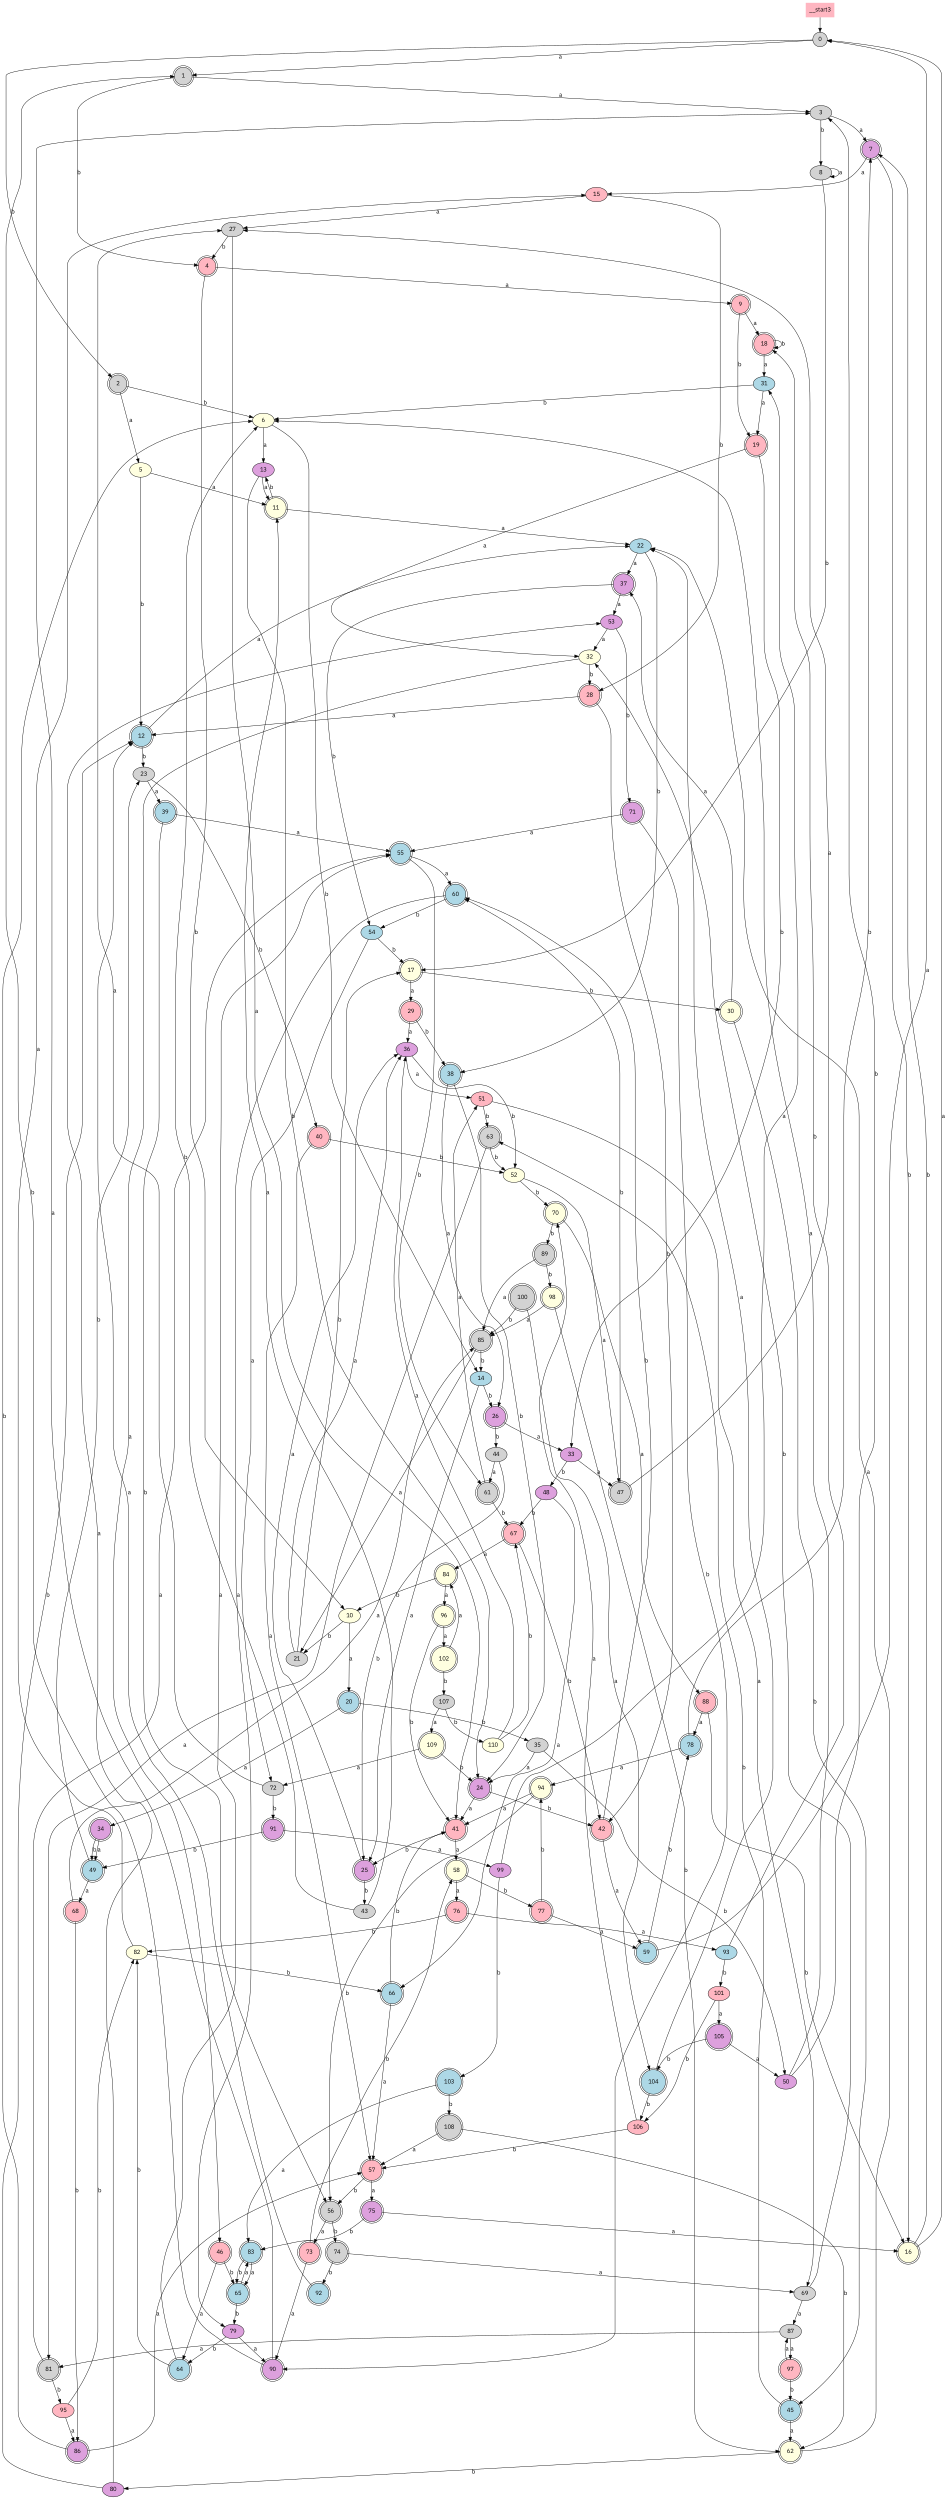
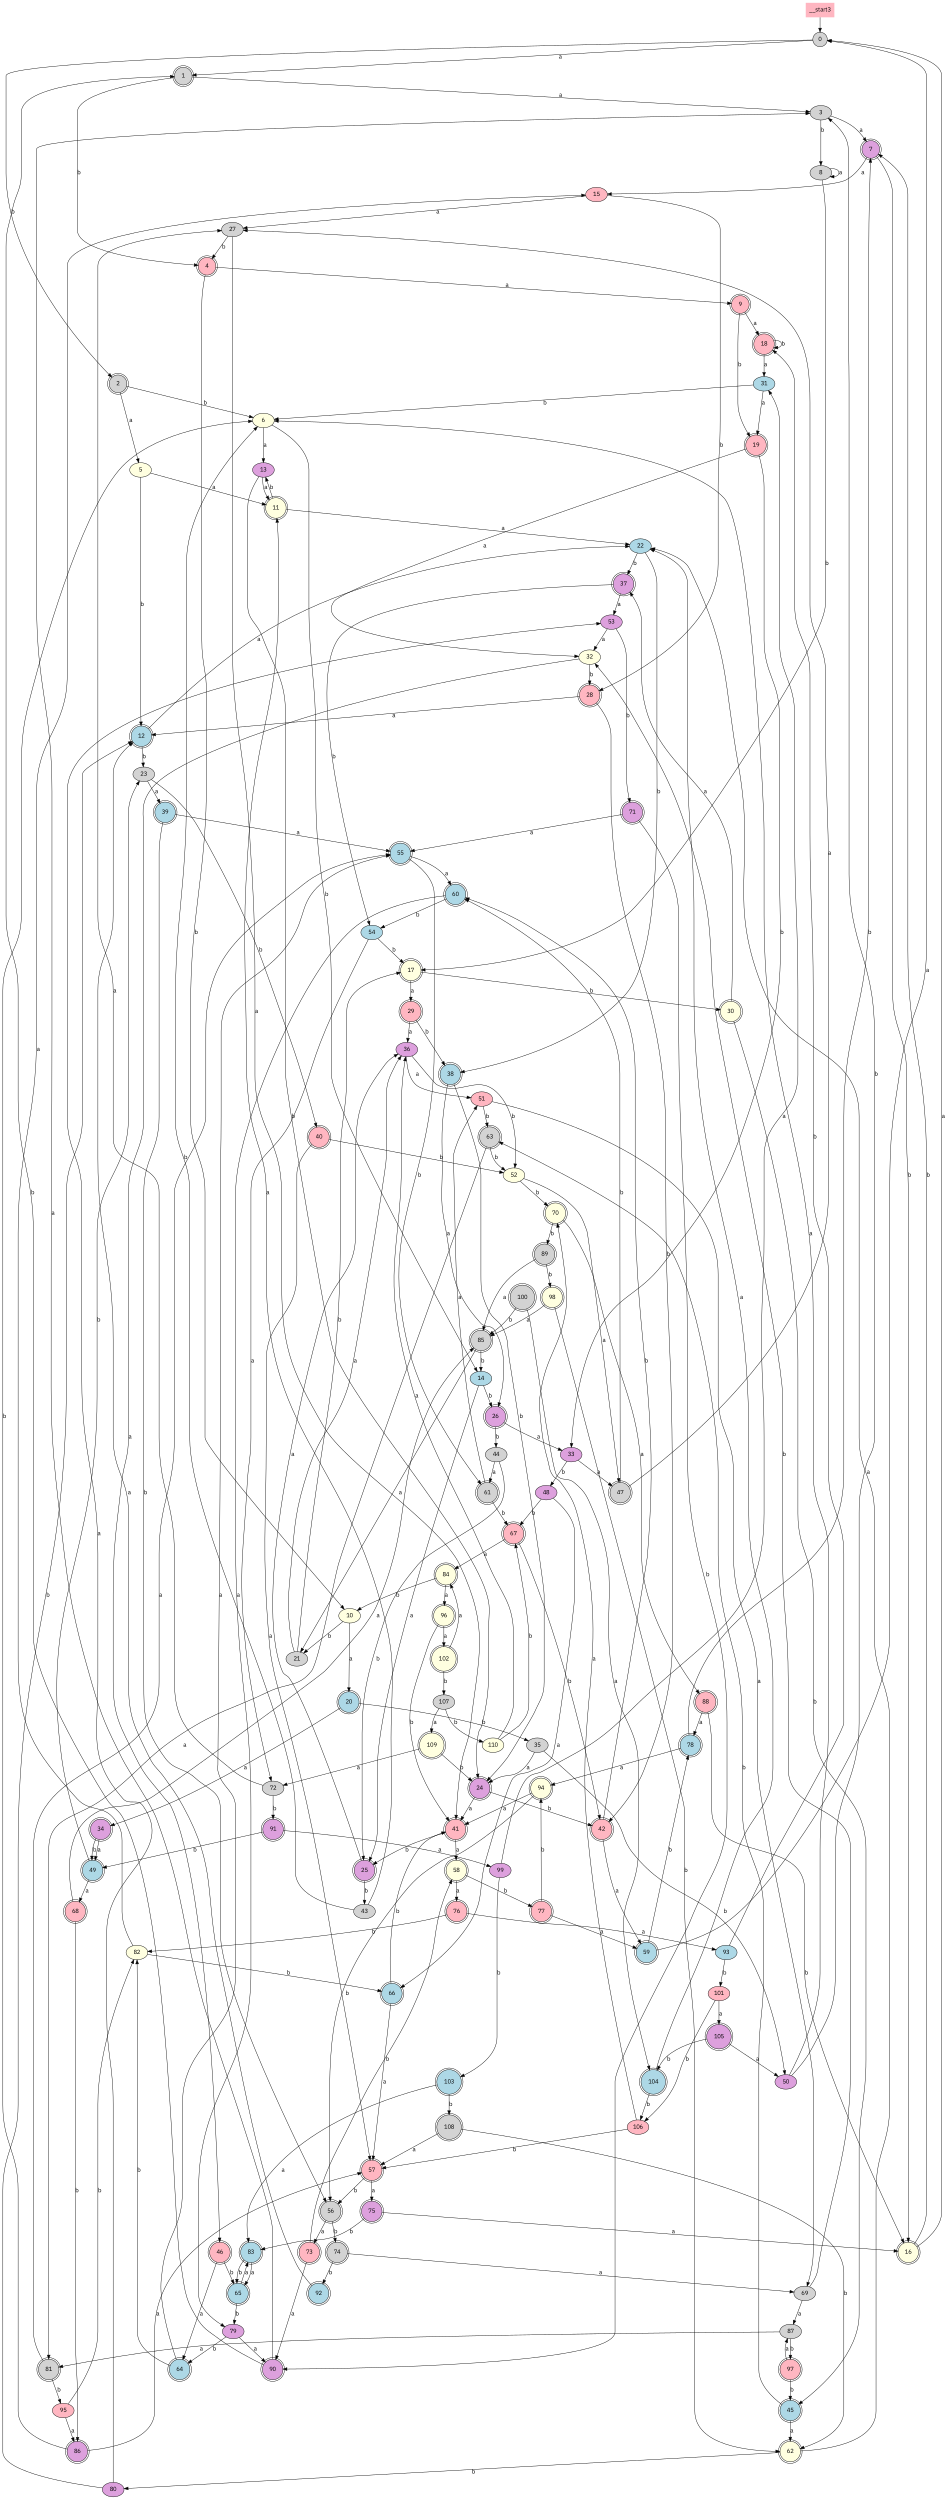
(635, 564) -> (635, 564)
(792, 2349) -> (792, 2349)
